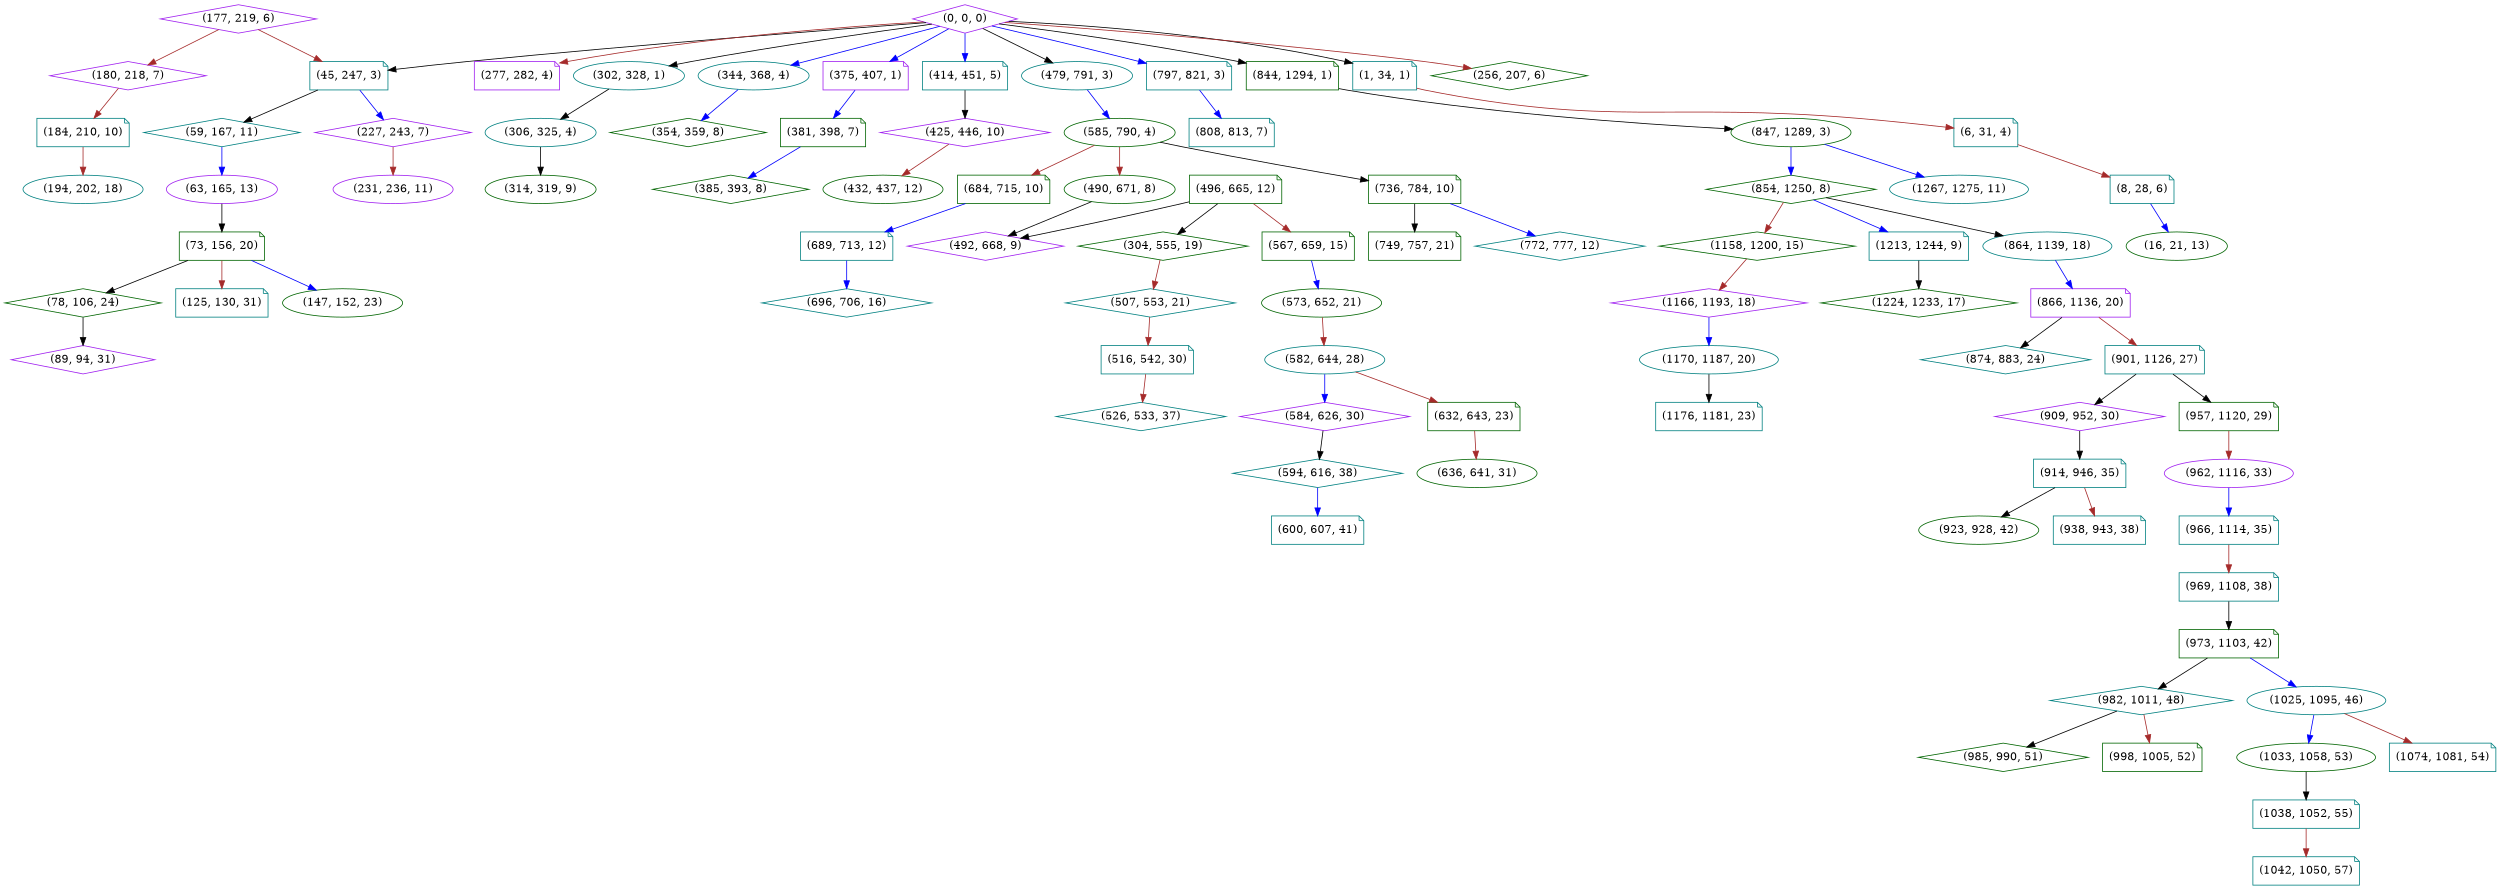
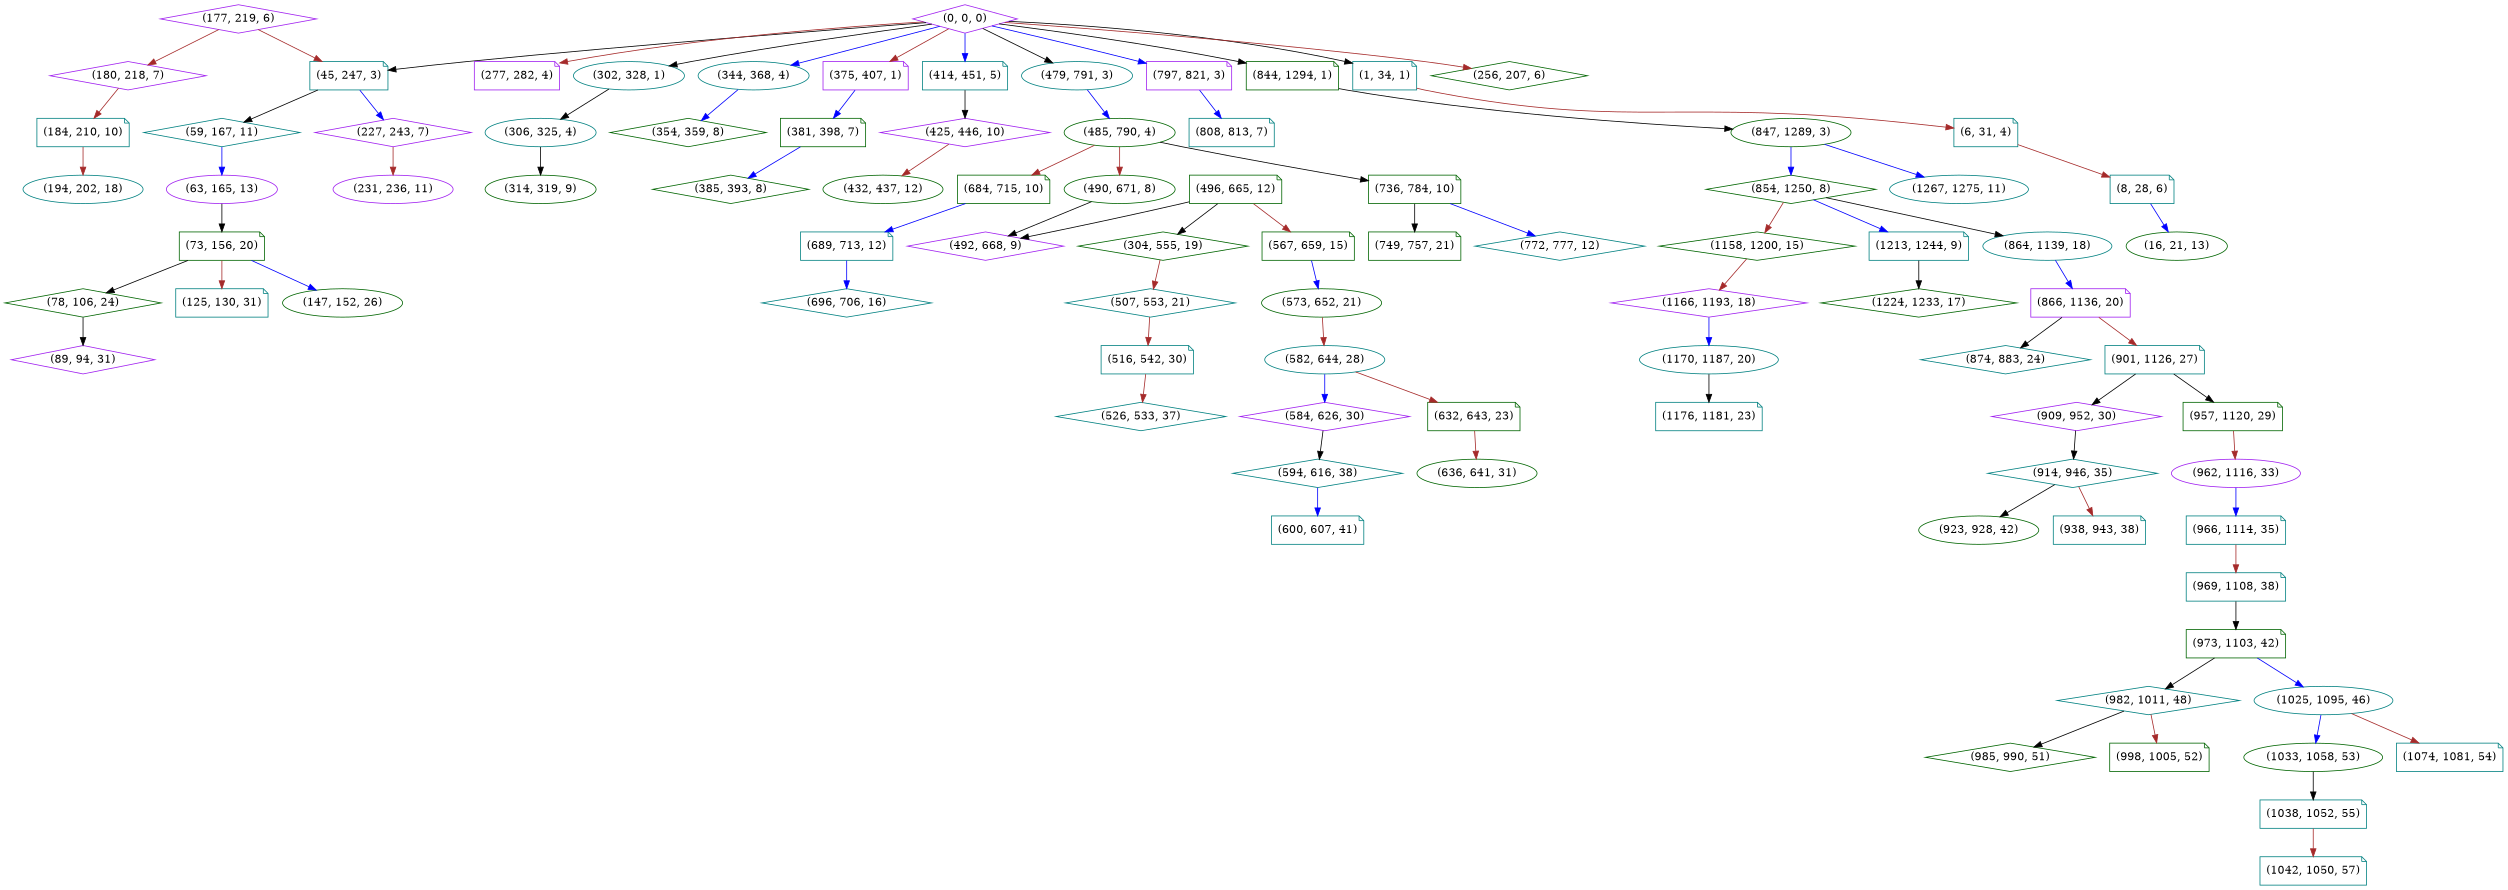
(923, 43) -> (923, 43)
(1189, 76) -> (1189, 76)
(1120, 133) -> (1120, 133)
(343, 303) -> (343, 303)
(2080, 473) -> (2073, 473)
